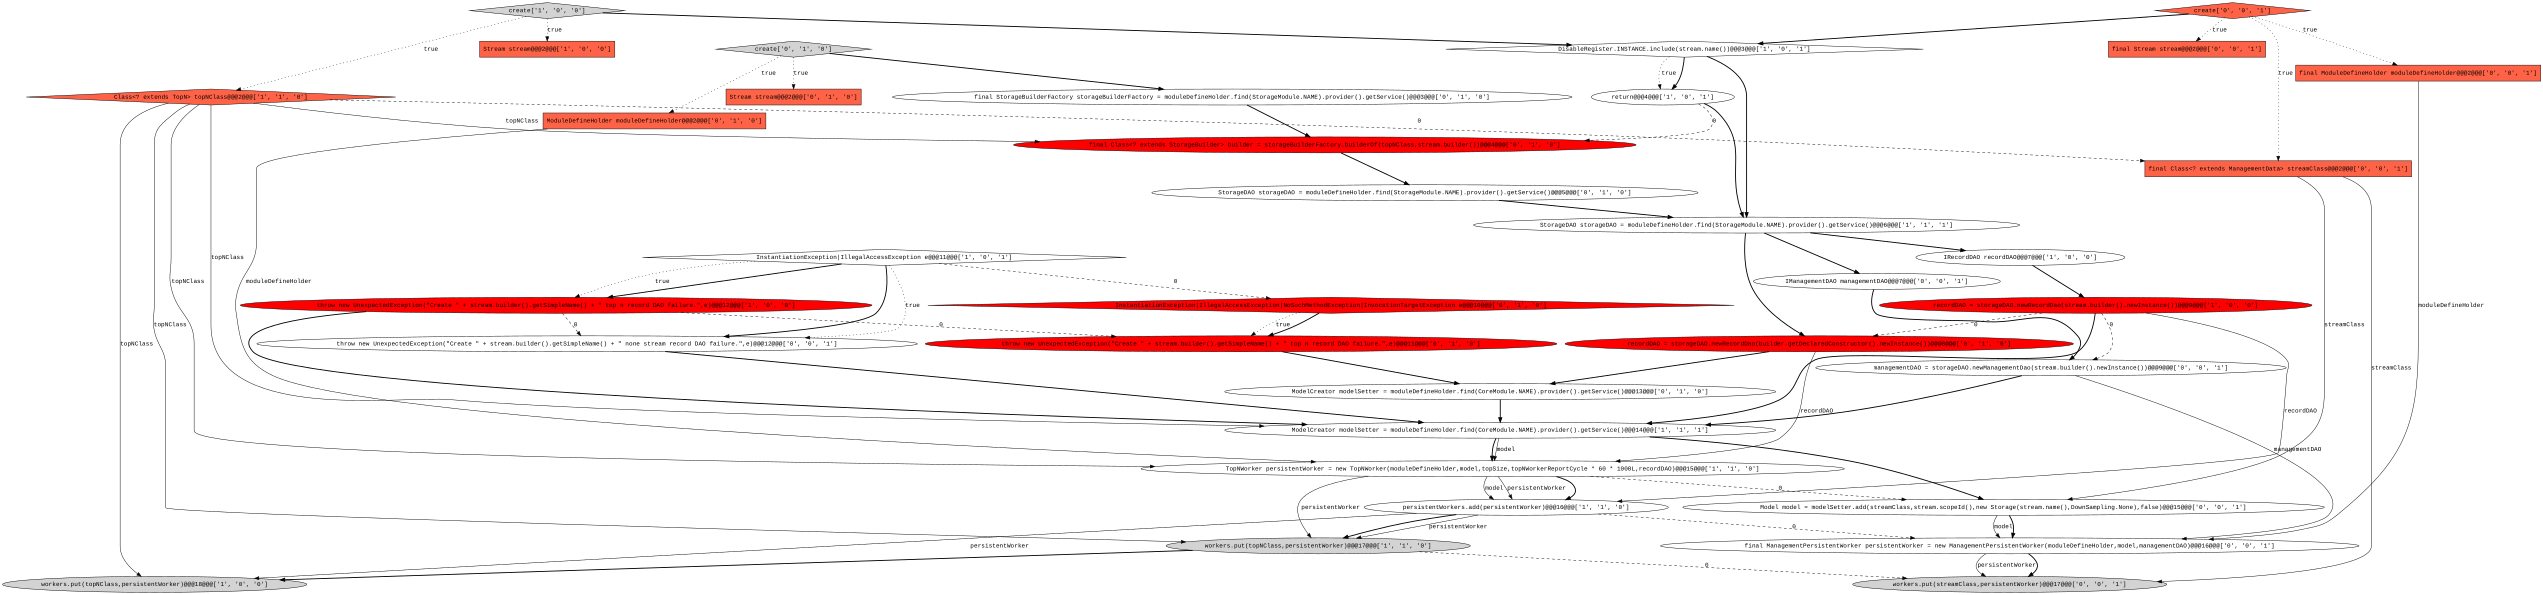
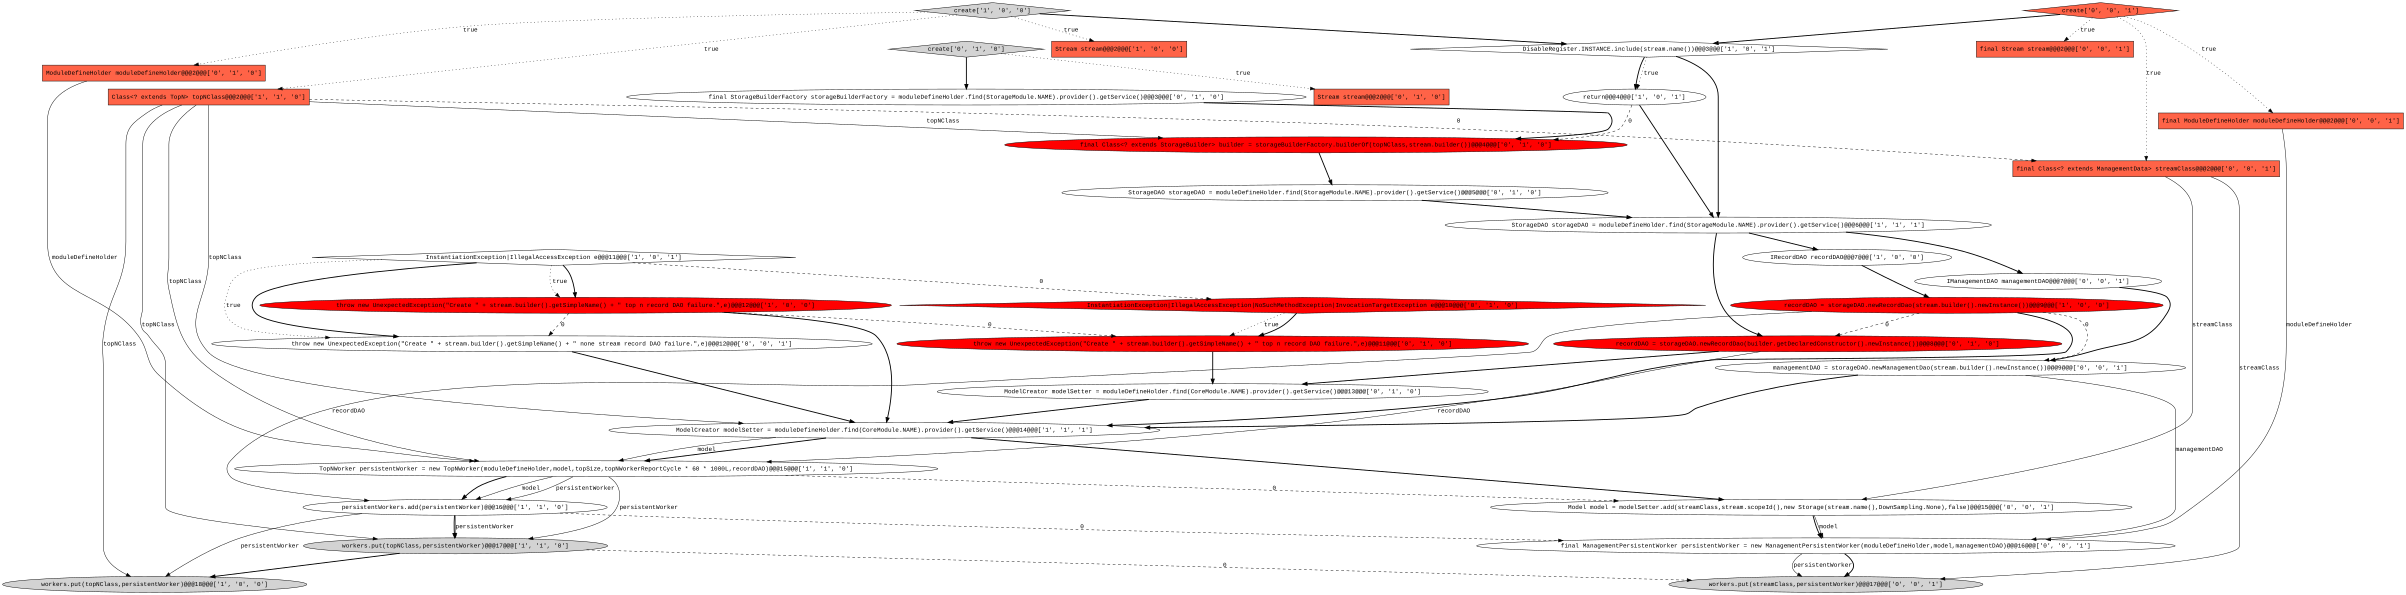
(727, 83) -> (562, 21)
(211, 97) -> (209, 97)
